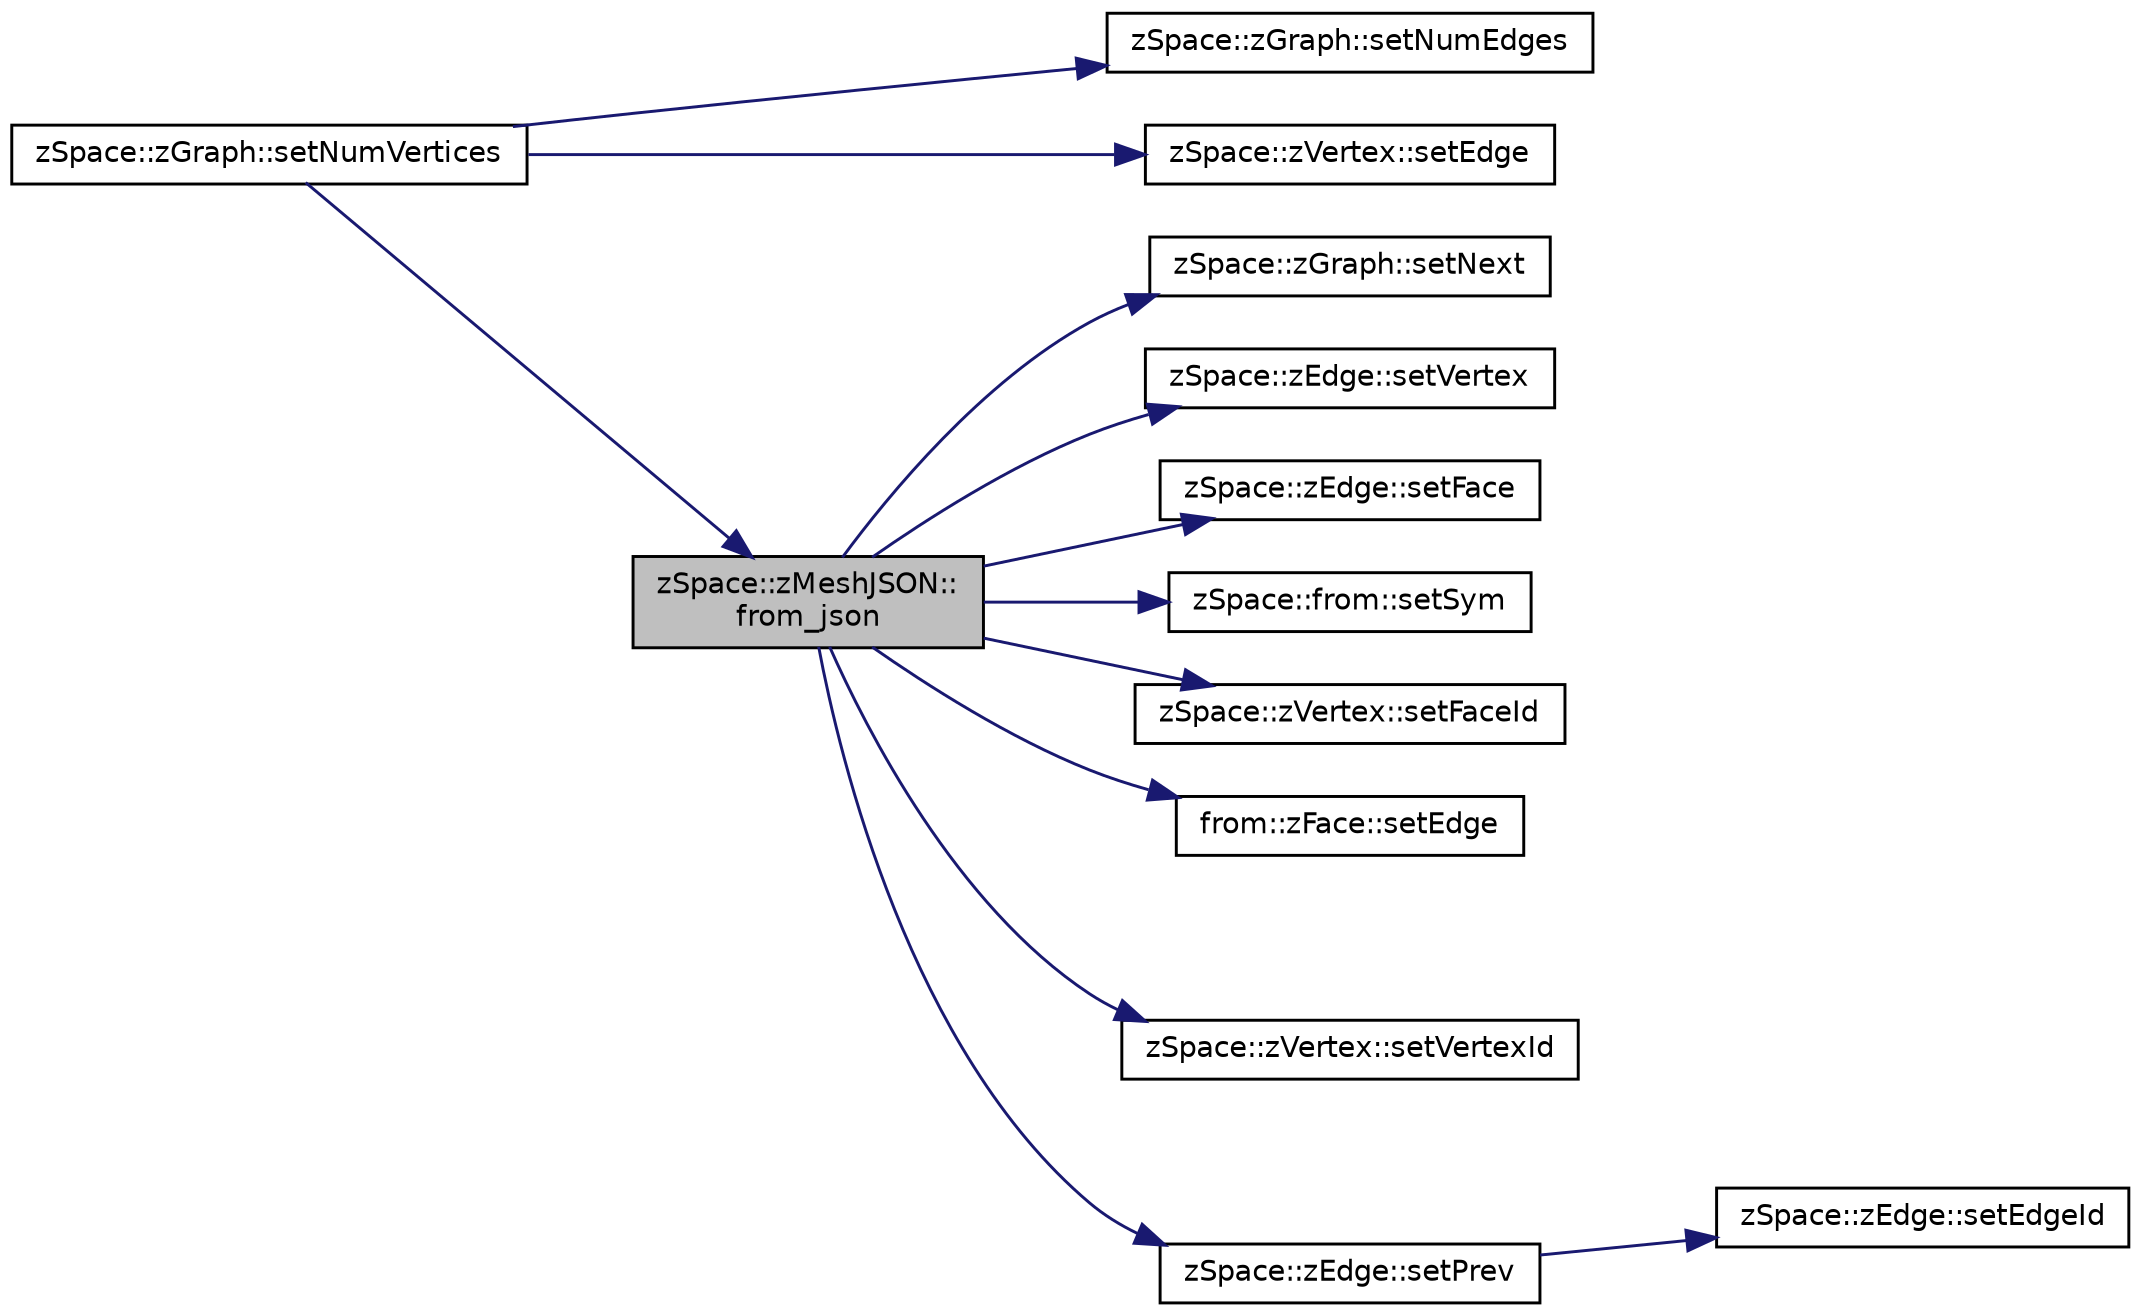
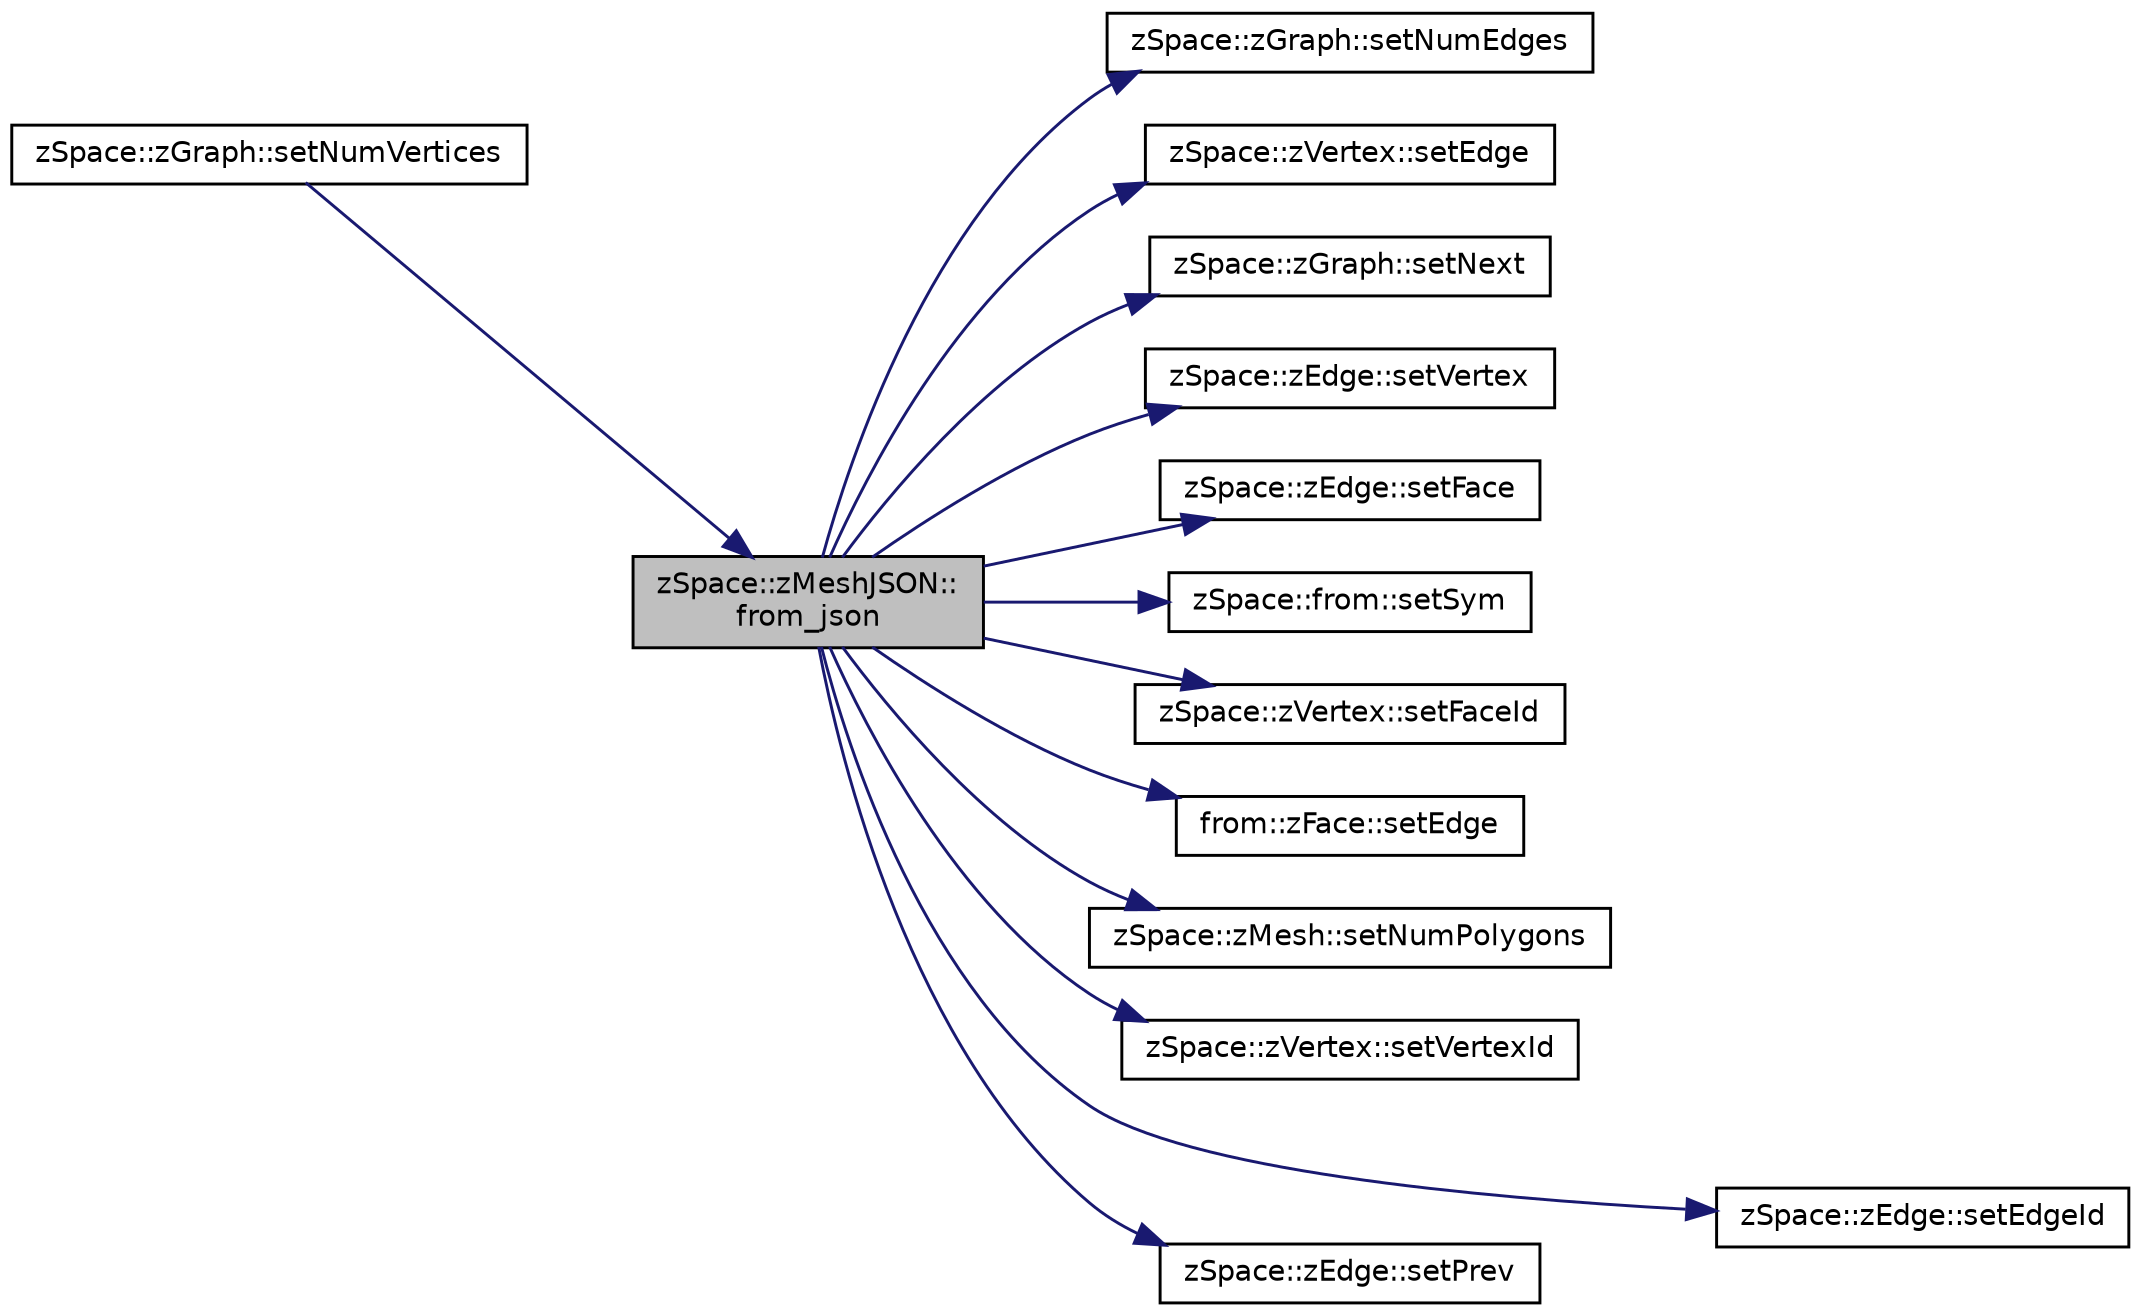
(795, 97) -> (928, 296)
(822, 155) -> (947, 353)
none -> (1350, 938)
(1613, 1248) -> (1120, 1121)
